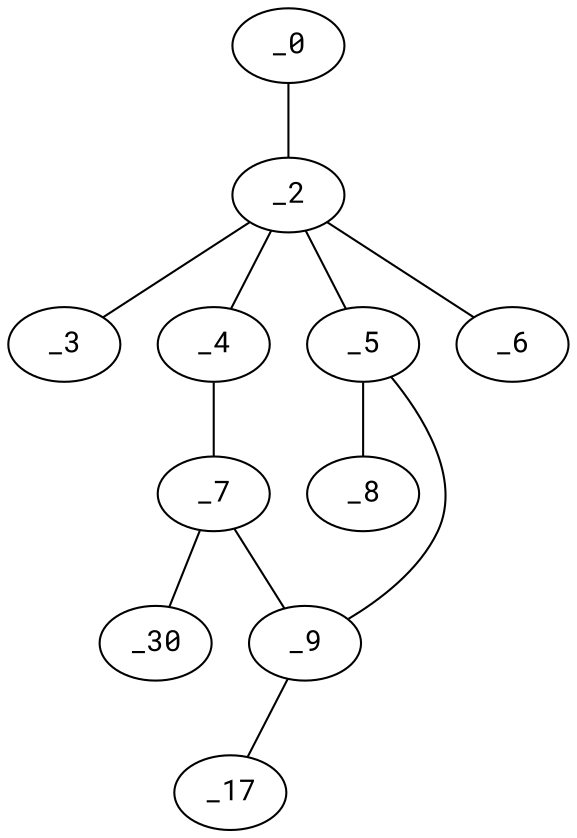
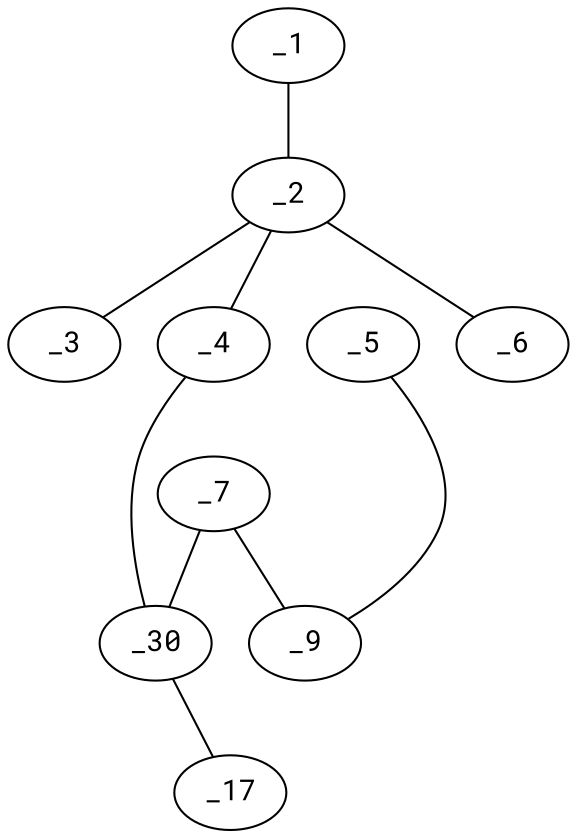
(288, 46) -> (288, 46)
(326, 270) -> none
(214, 419) -> (133, 486)
(363, 494) -> none
(268, 718) -> (193, 718)
